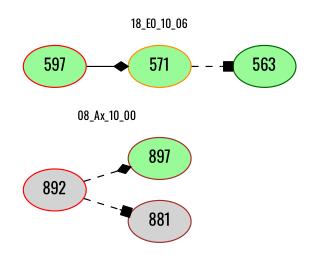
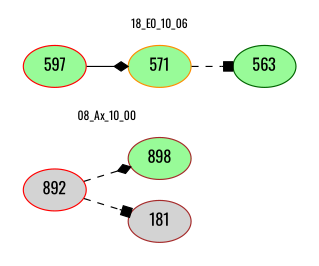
(160, 158) -> (160, 158)
(160, 221) -> (160, 221)
